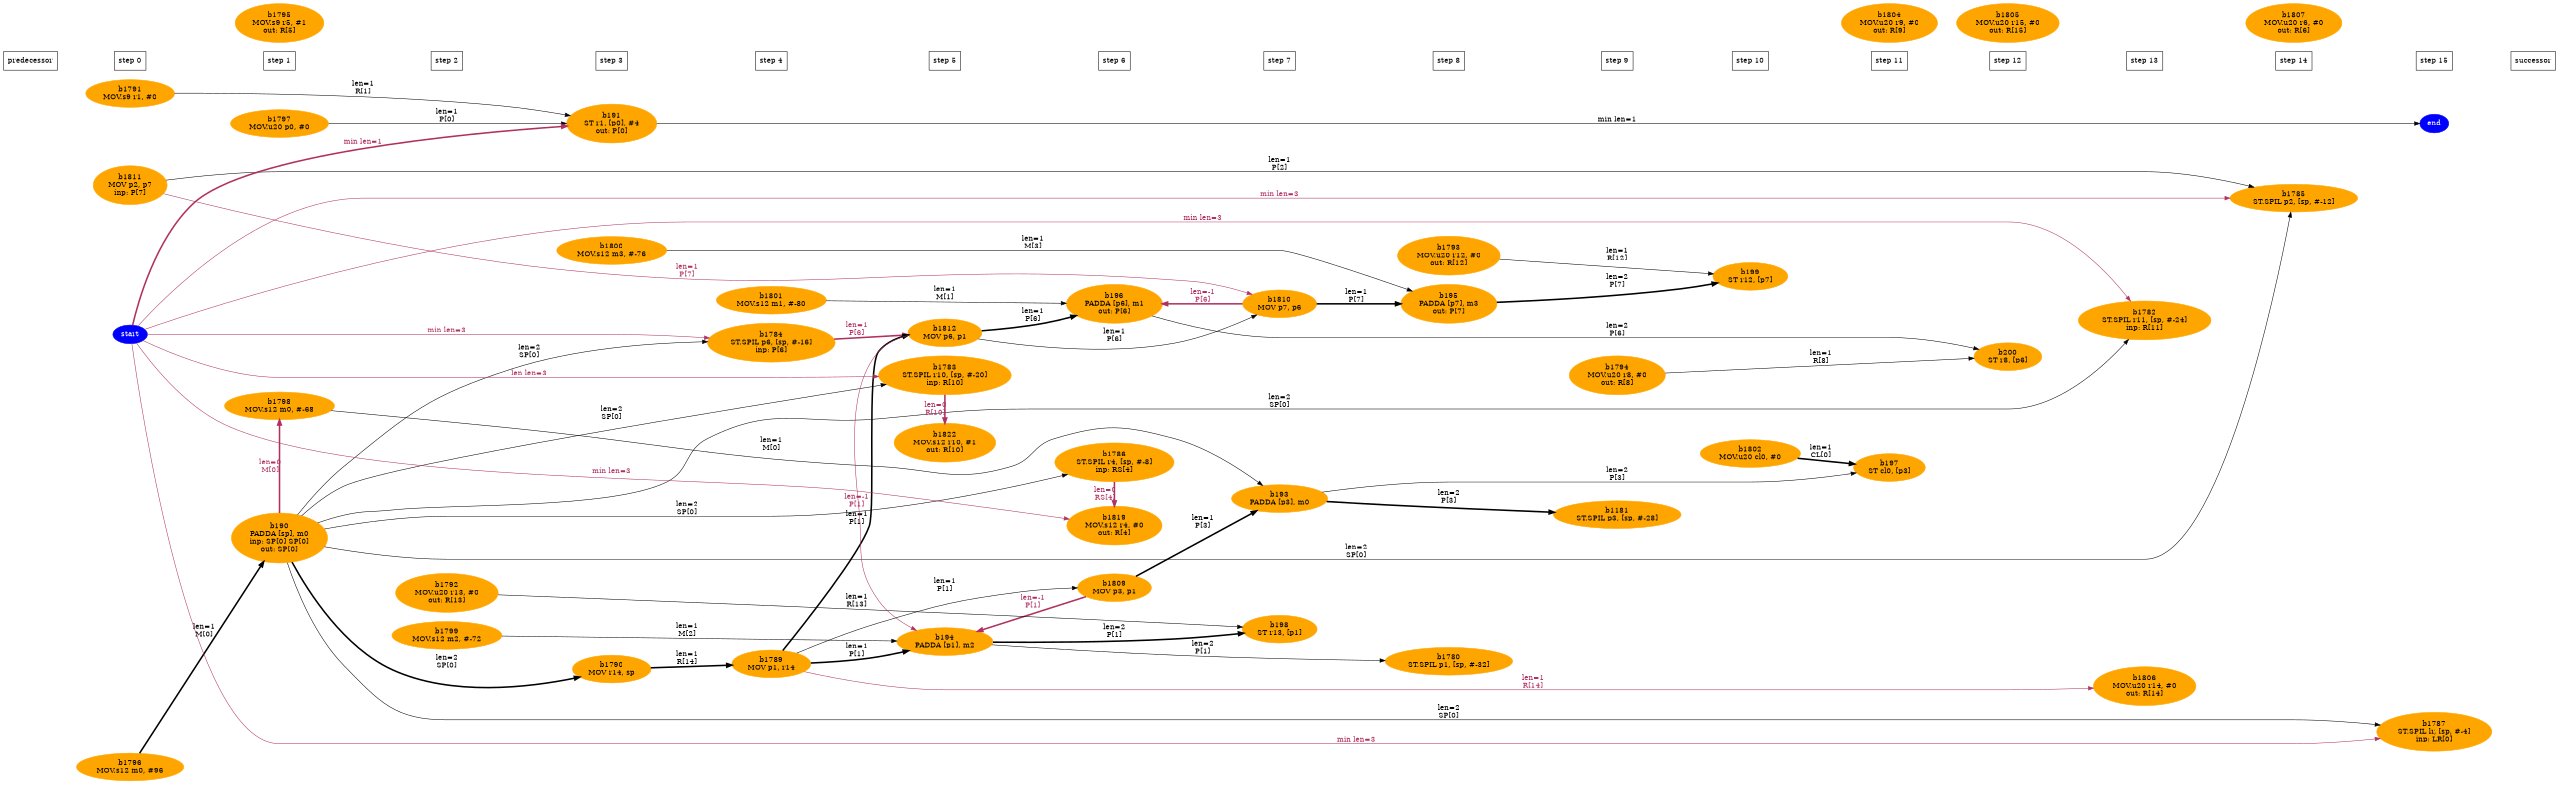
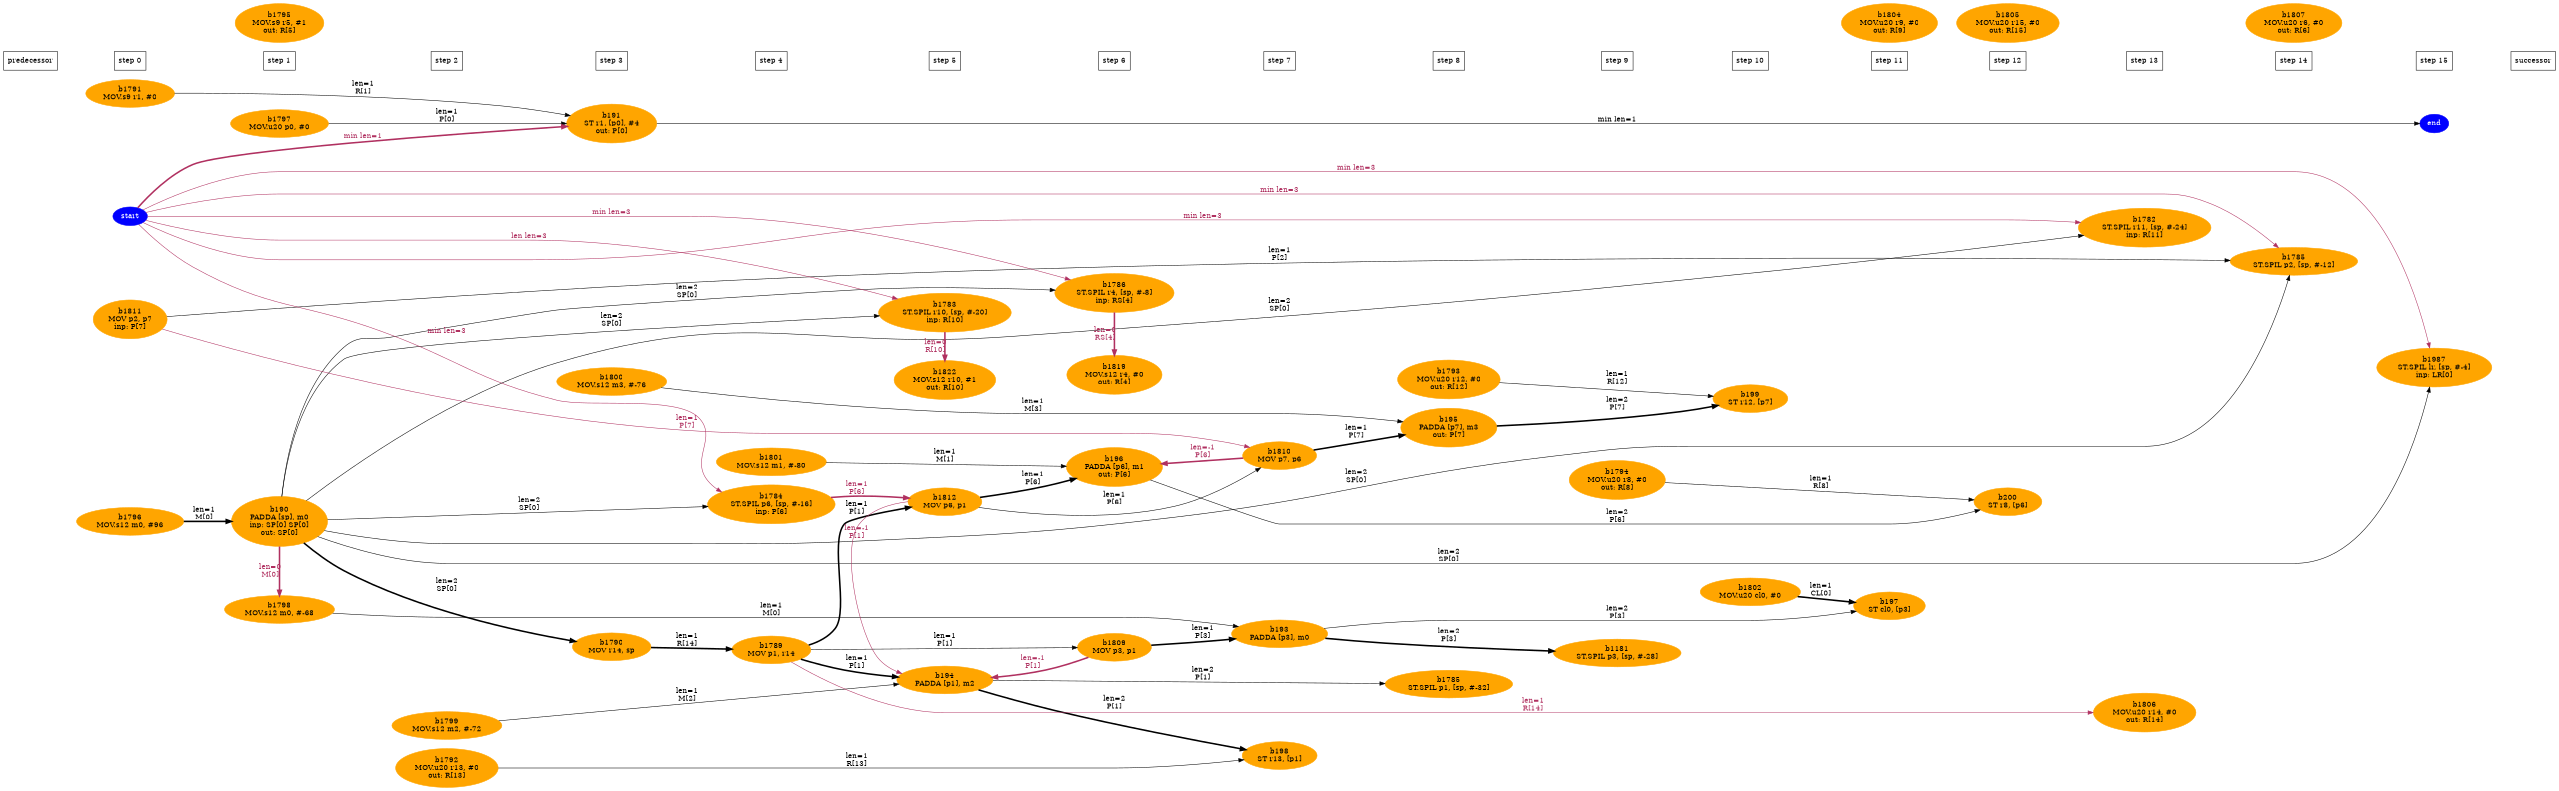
(582, 477) -> (609, 216)
(1449, 661) -> (1449, 684)
(2434, 732) -> (2434, 368)
